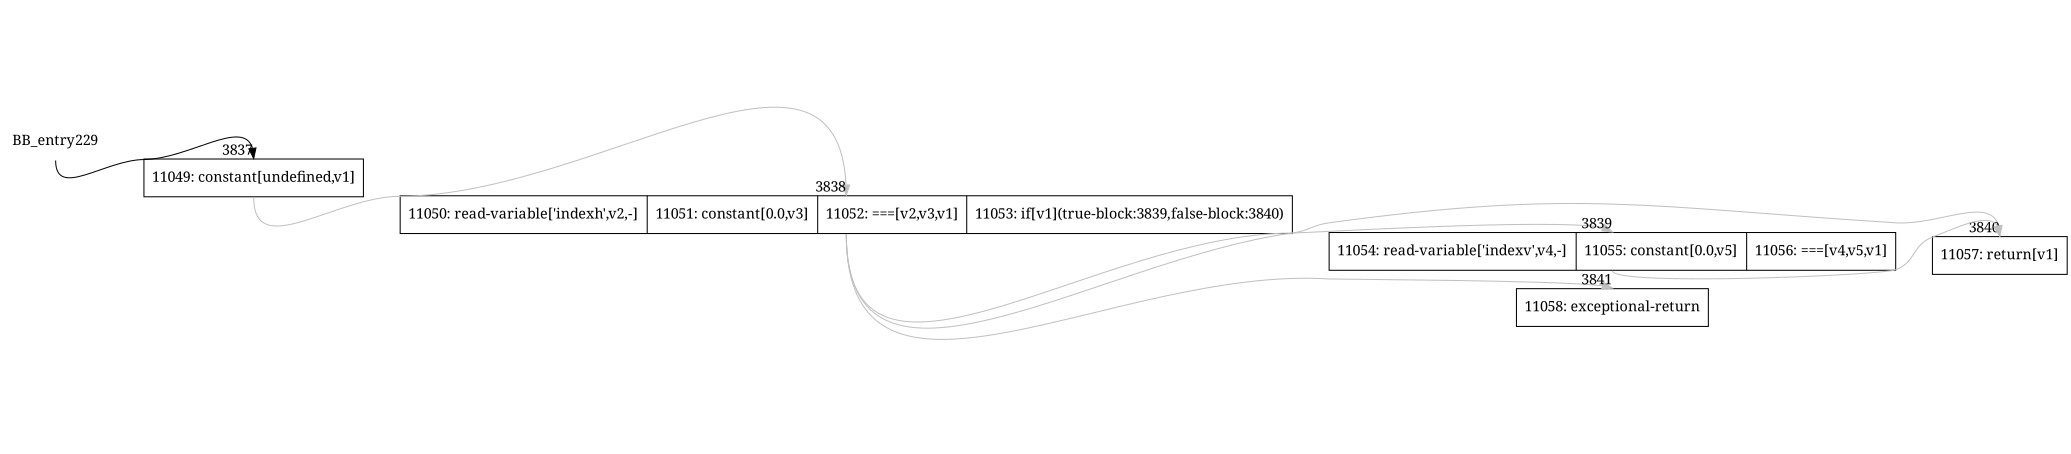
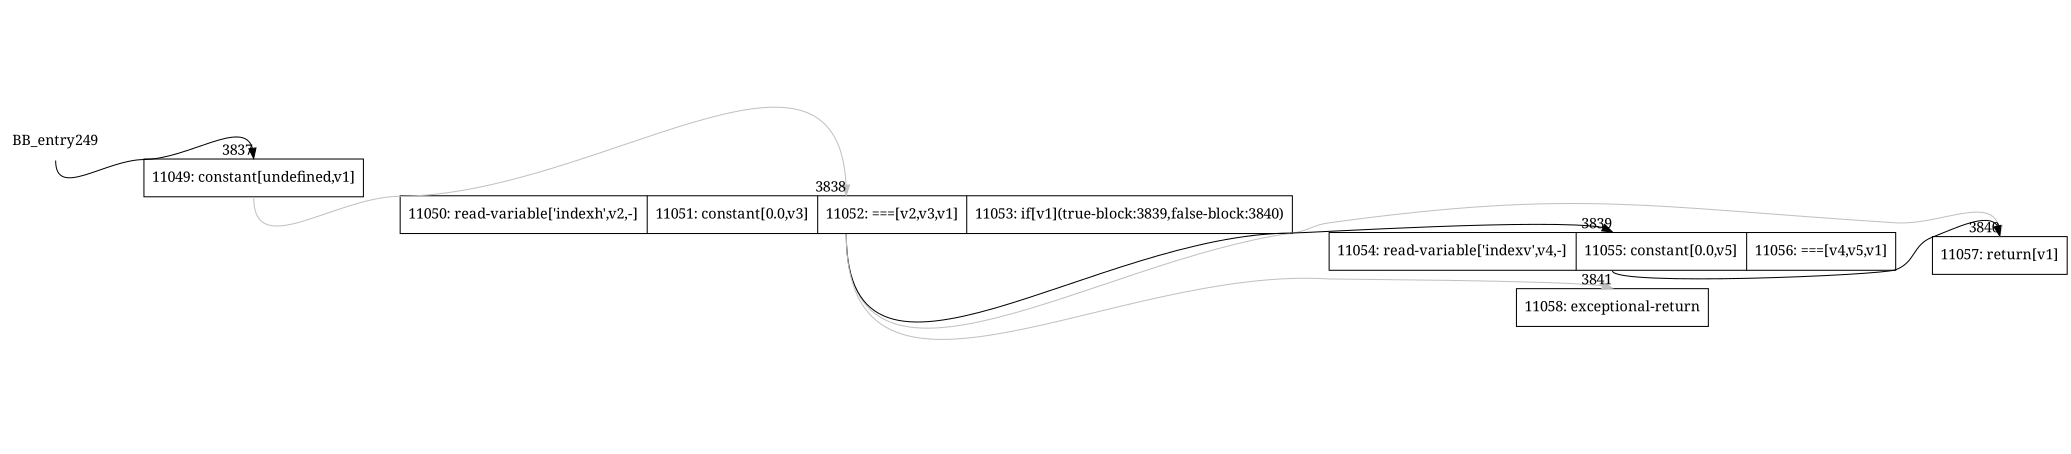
(56, 141) -> (56, 141)
(1192, 248) -> (1192, 248)
(1813, 276) -> (1813, 276)
